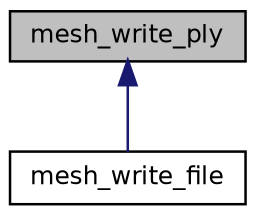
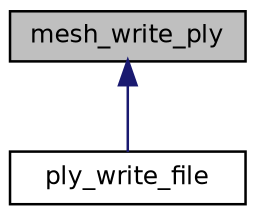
(128, 178) -> (128, 178)
